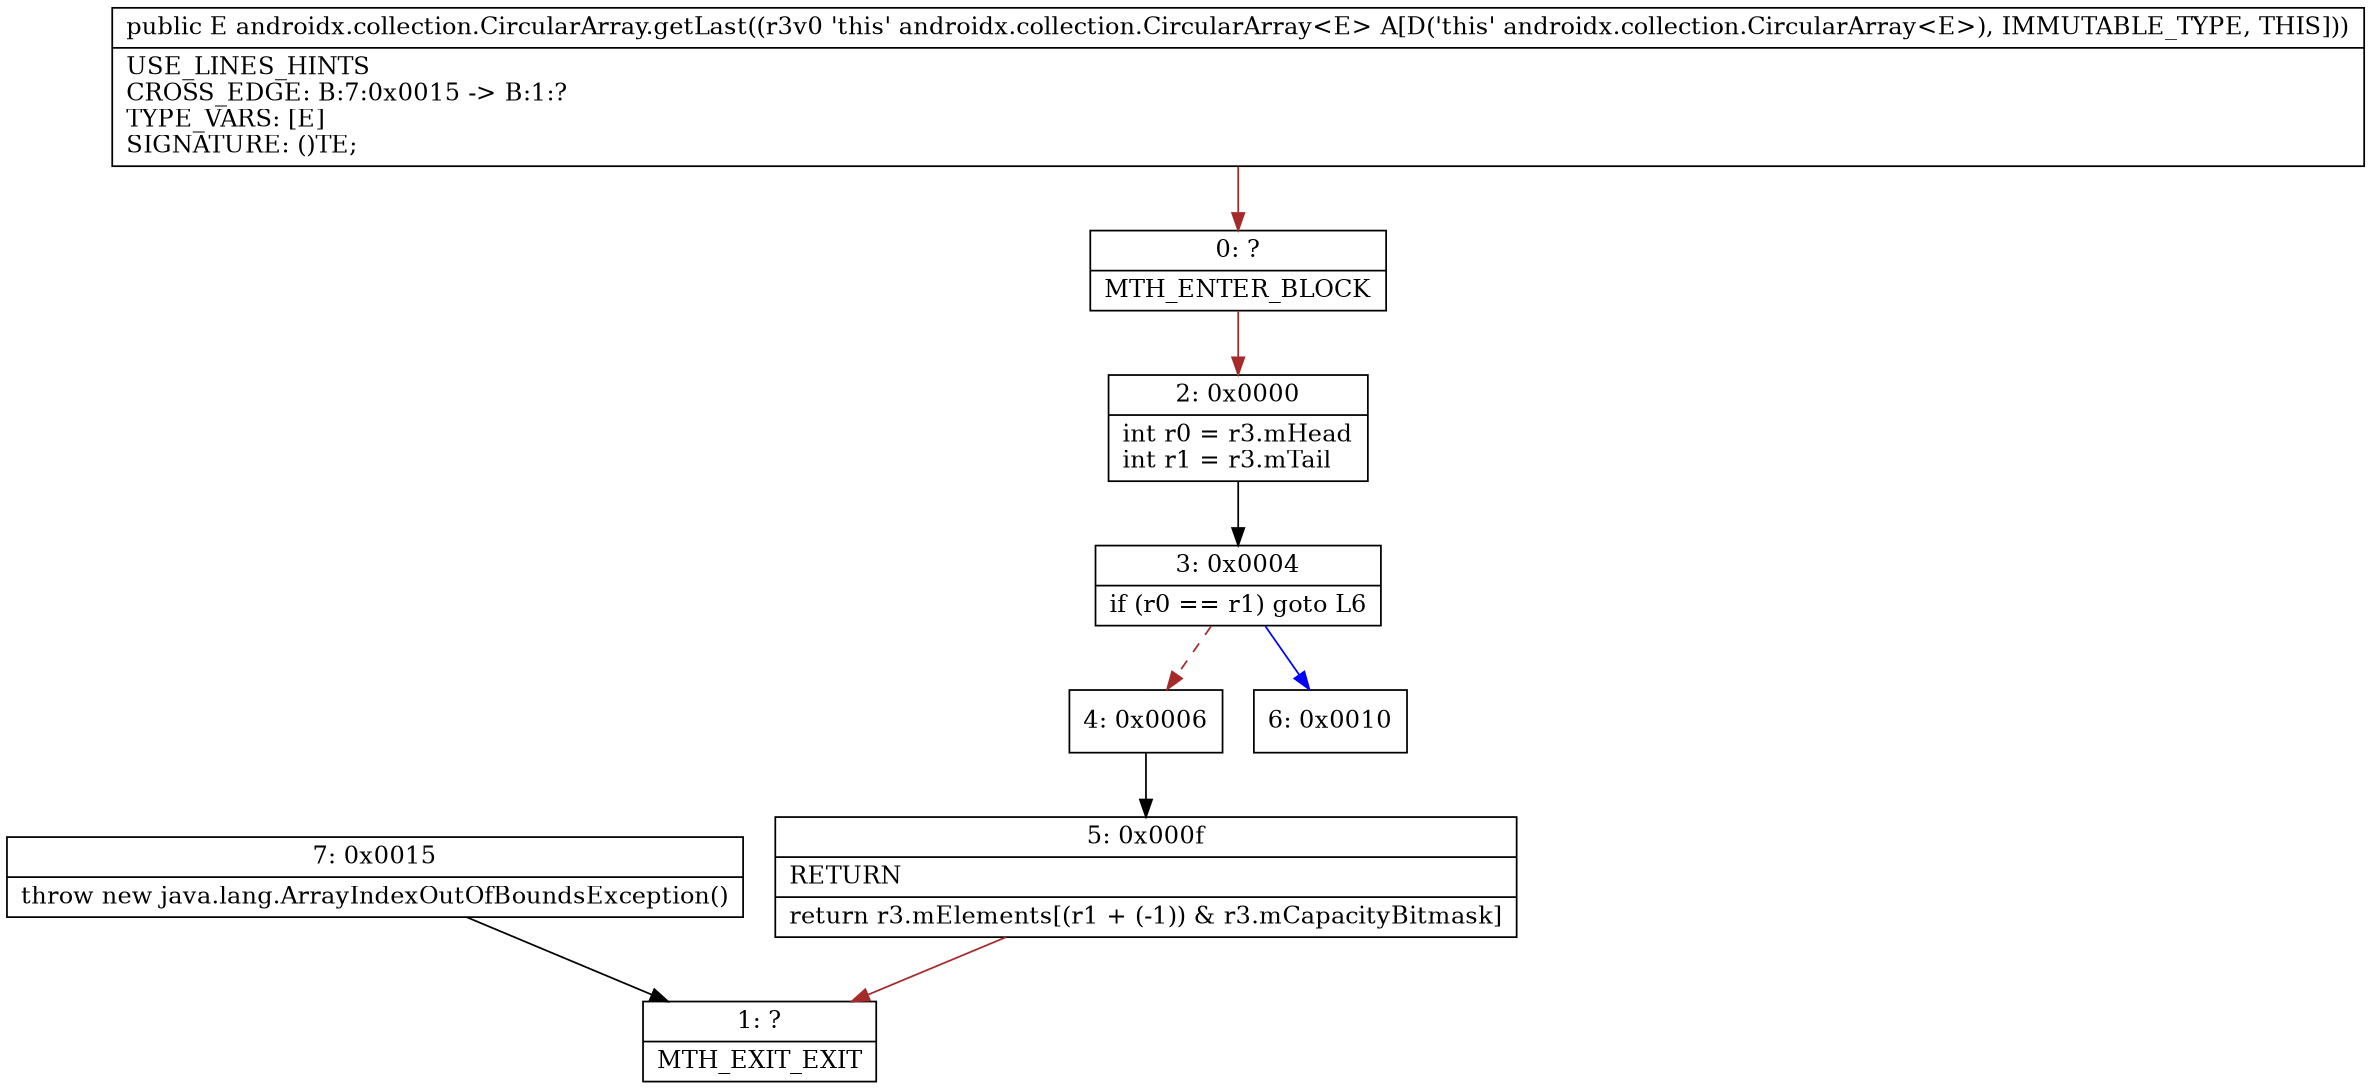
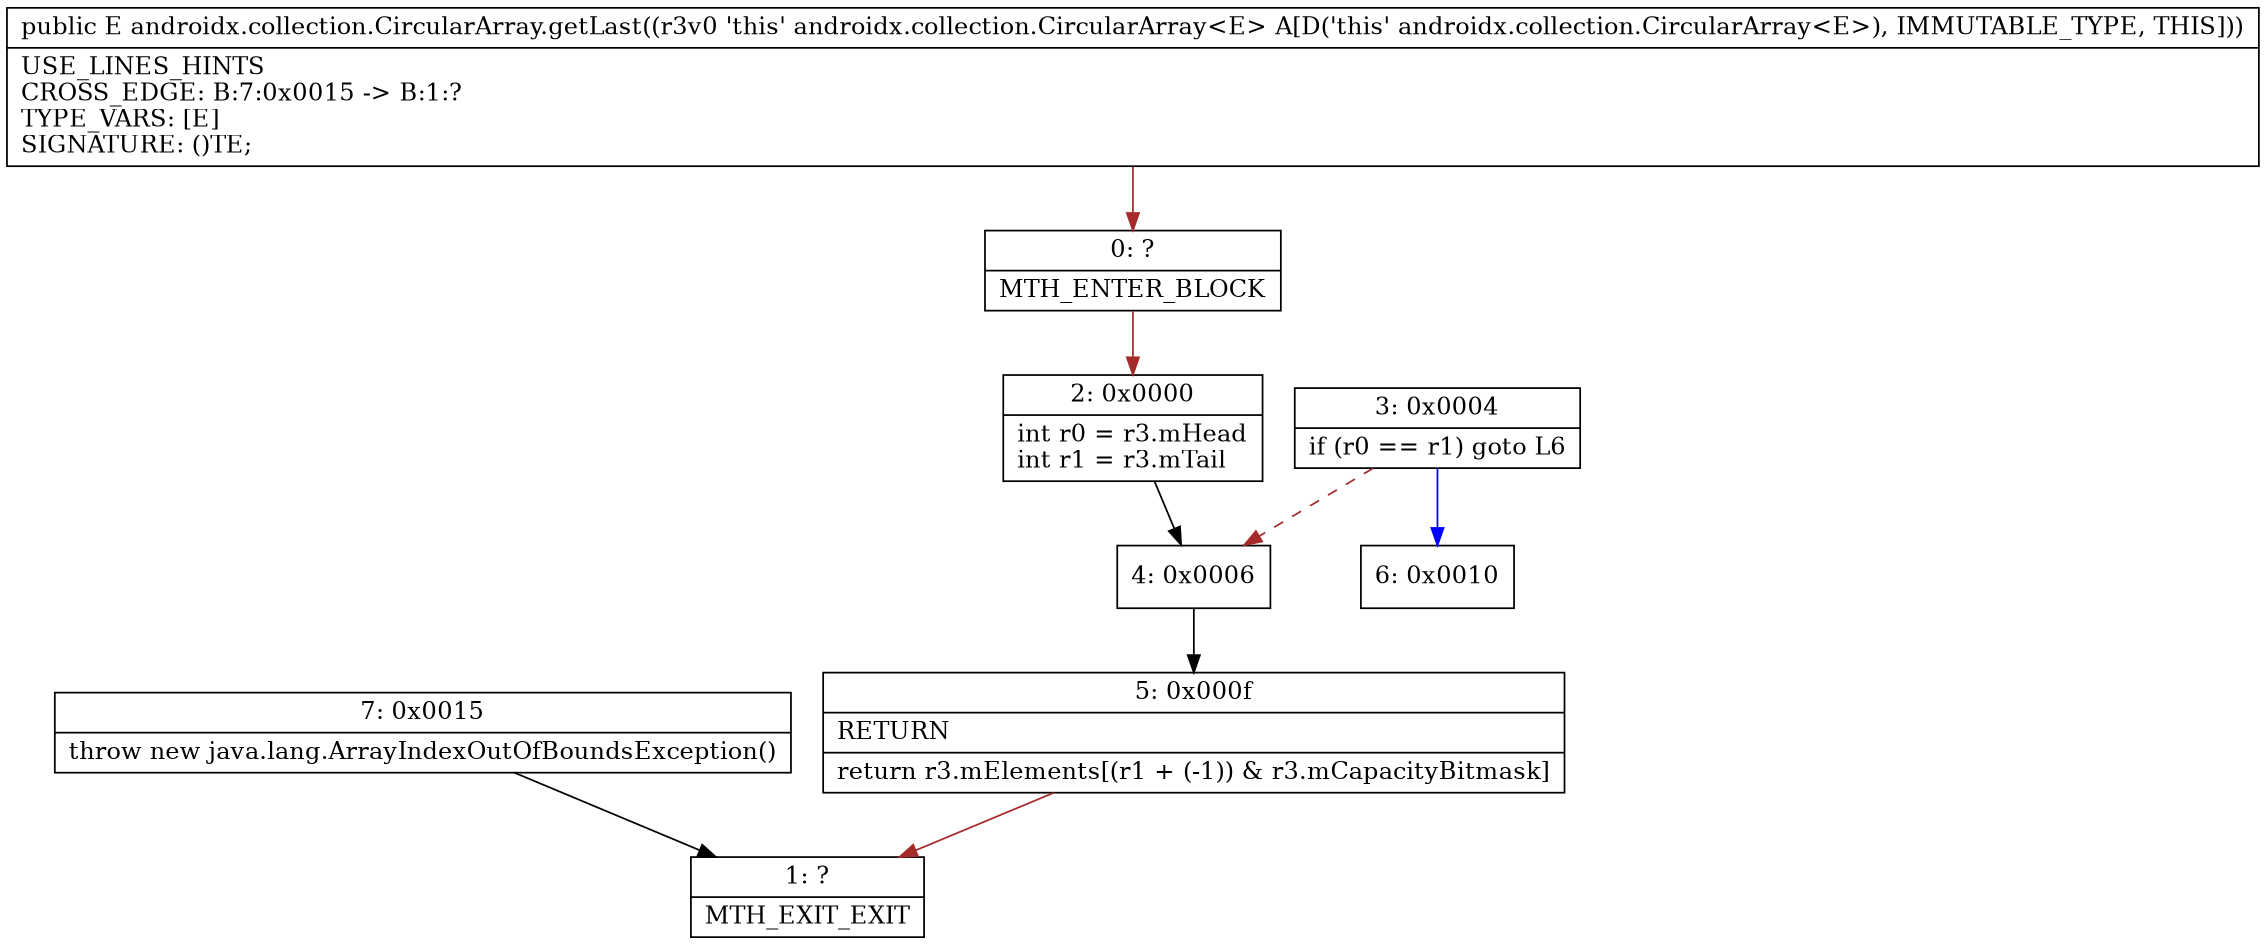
(1238, 505) -> (1164, 505)
